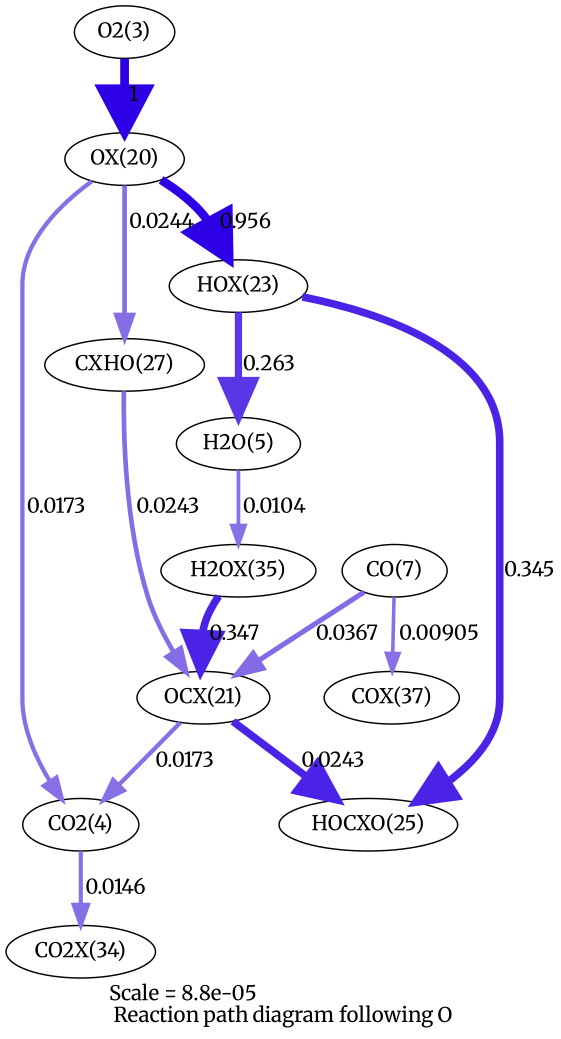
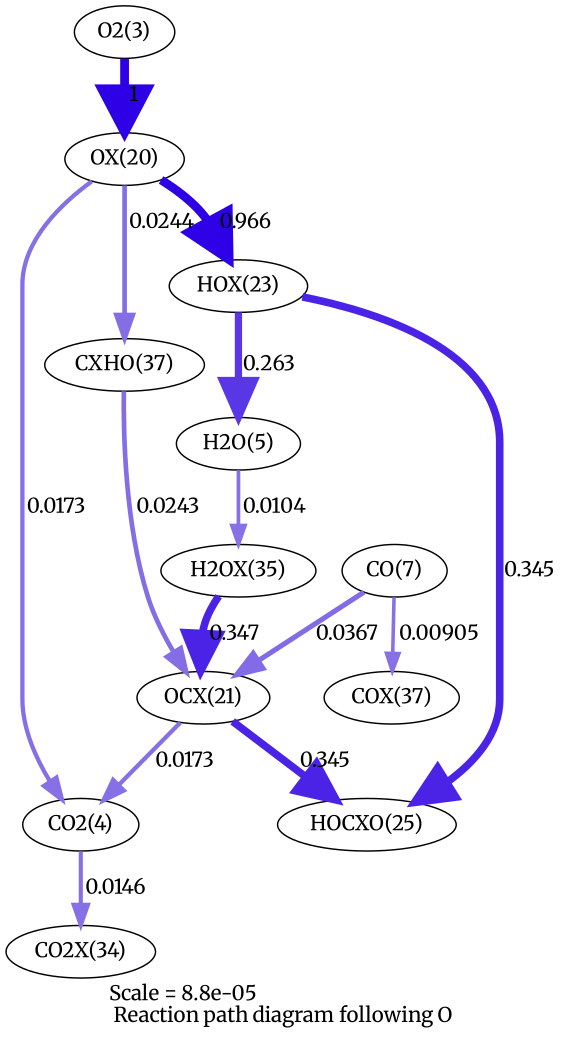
(244, 223) -> (244, 223)
(125, 365) -> (125, 365)
(331, 761) -> (323, 761)
